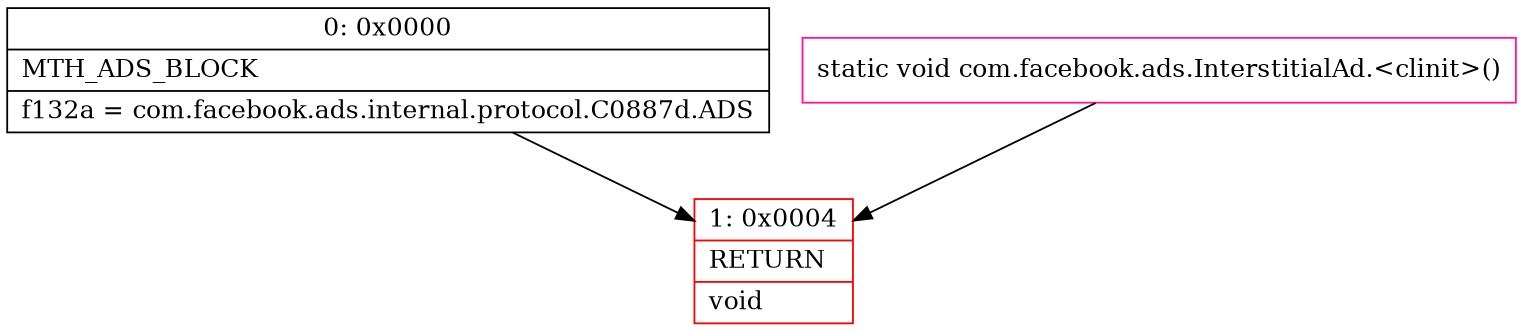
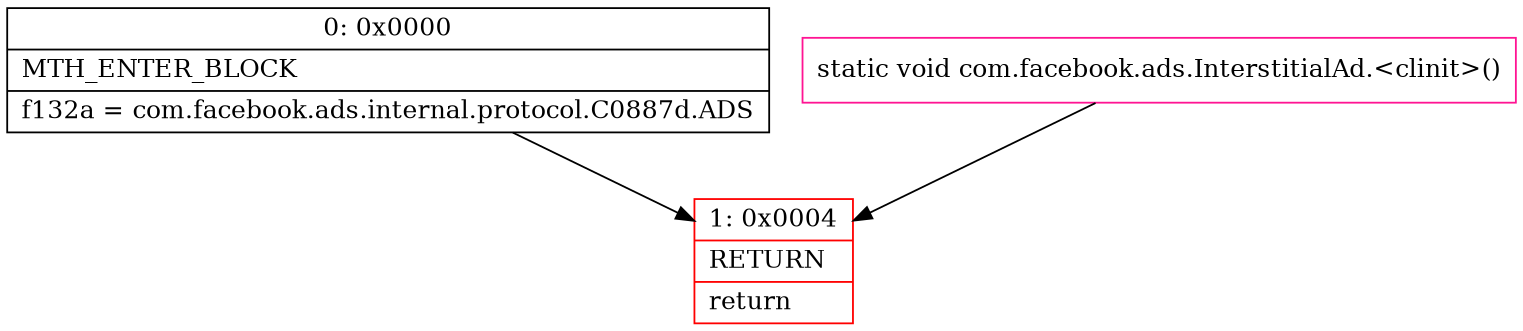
(141, 69) -> (160, 69)
(737, 302) -> (750, 302)
